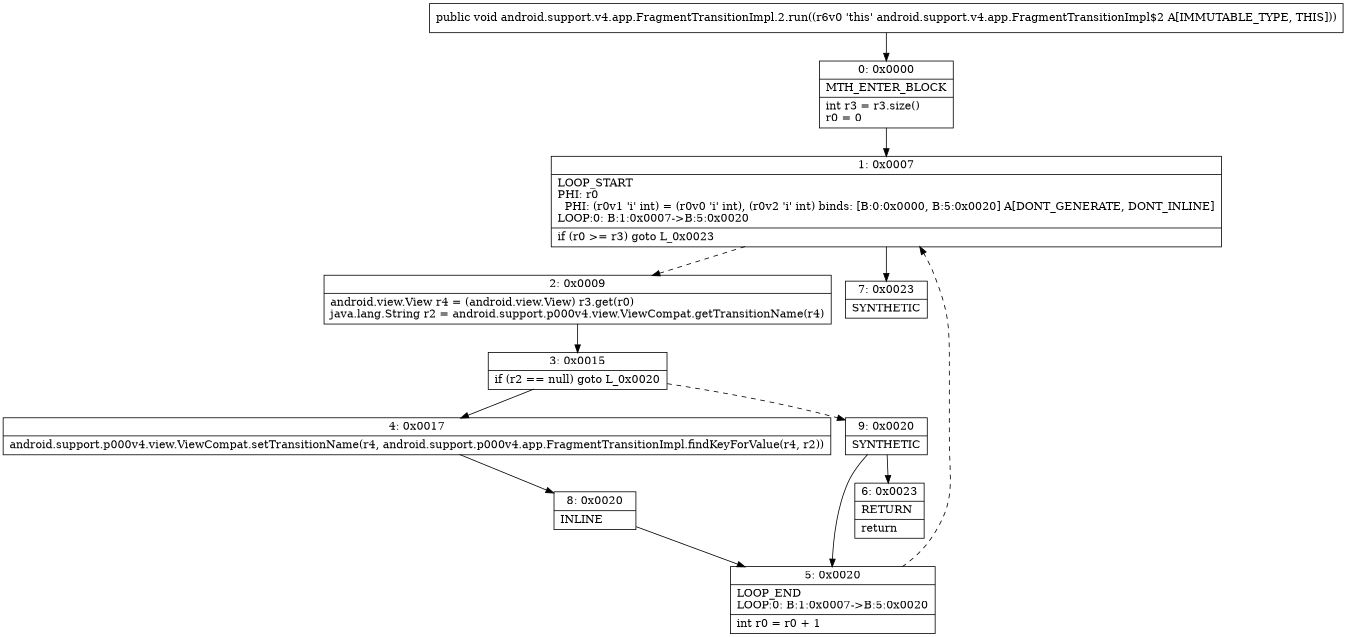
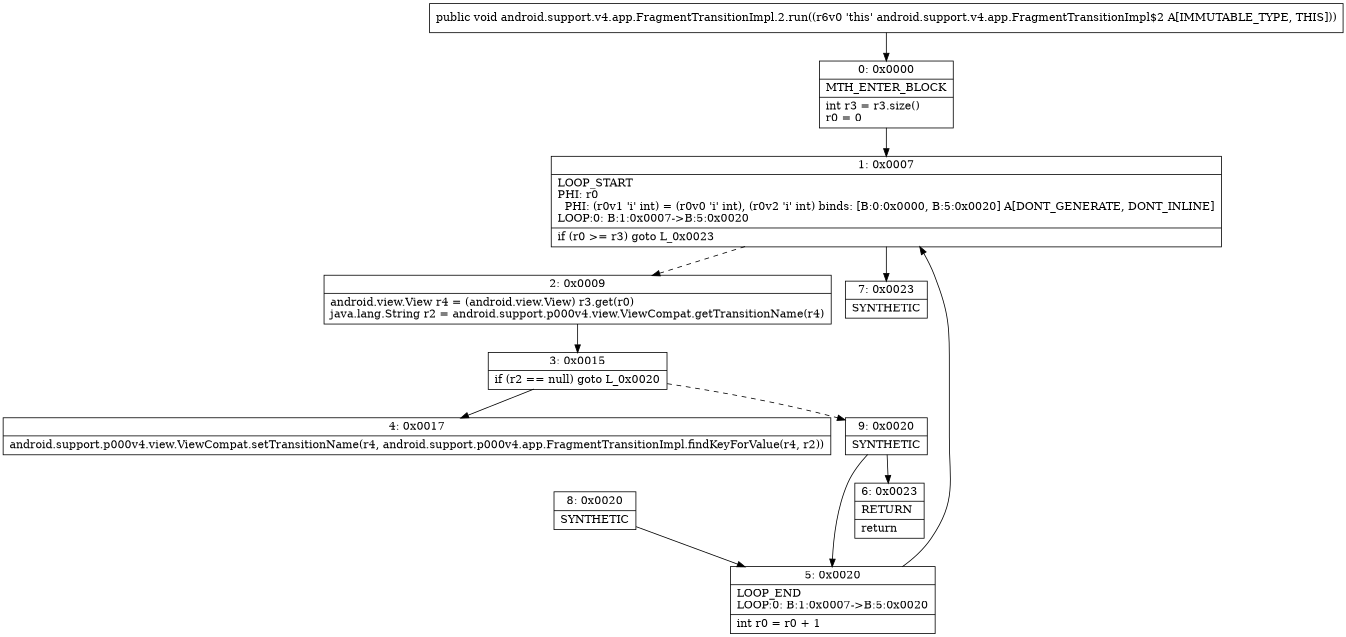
(949, 416) -> (949, 416)
(503, 472) -> none
(582, 520) -> (595, 520)
